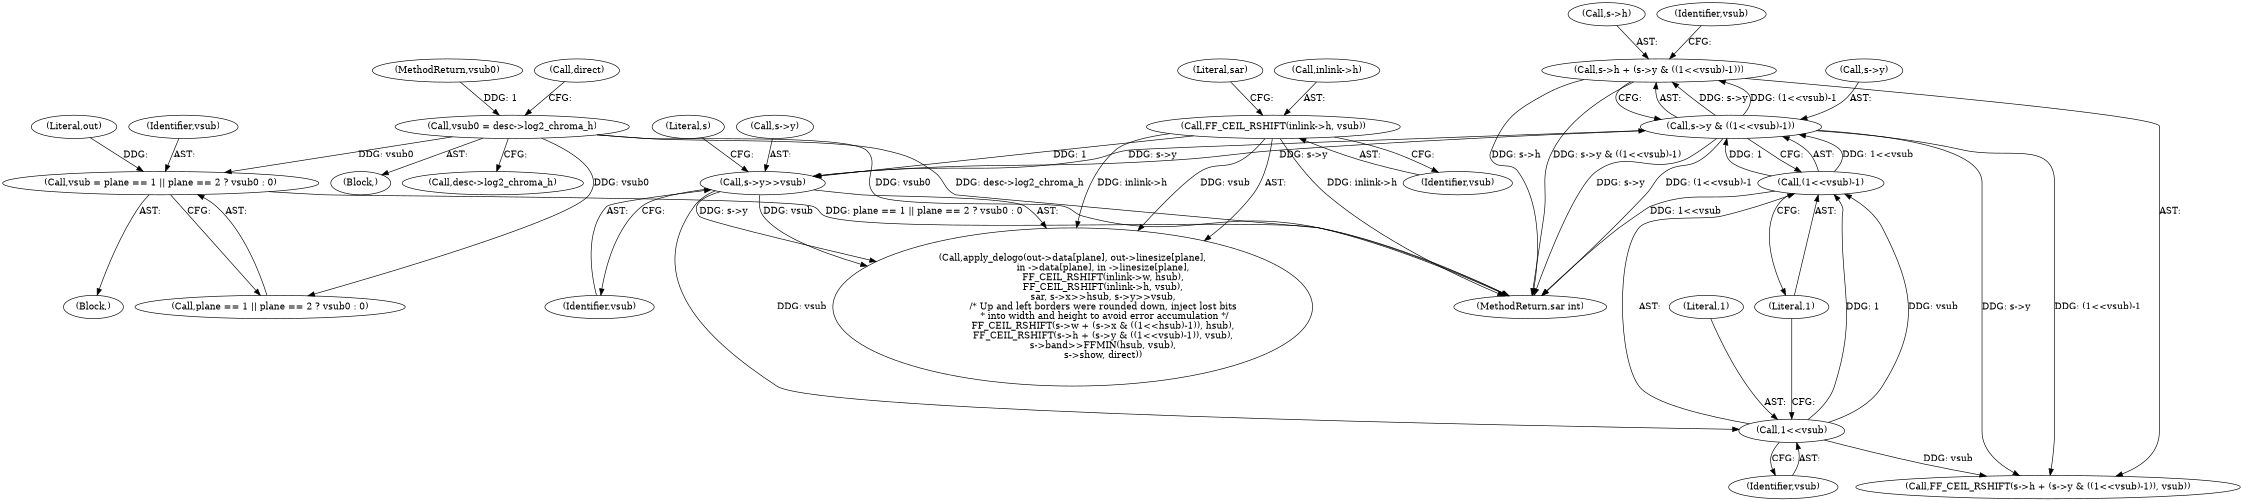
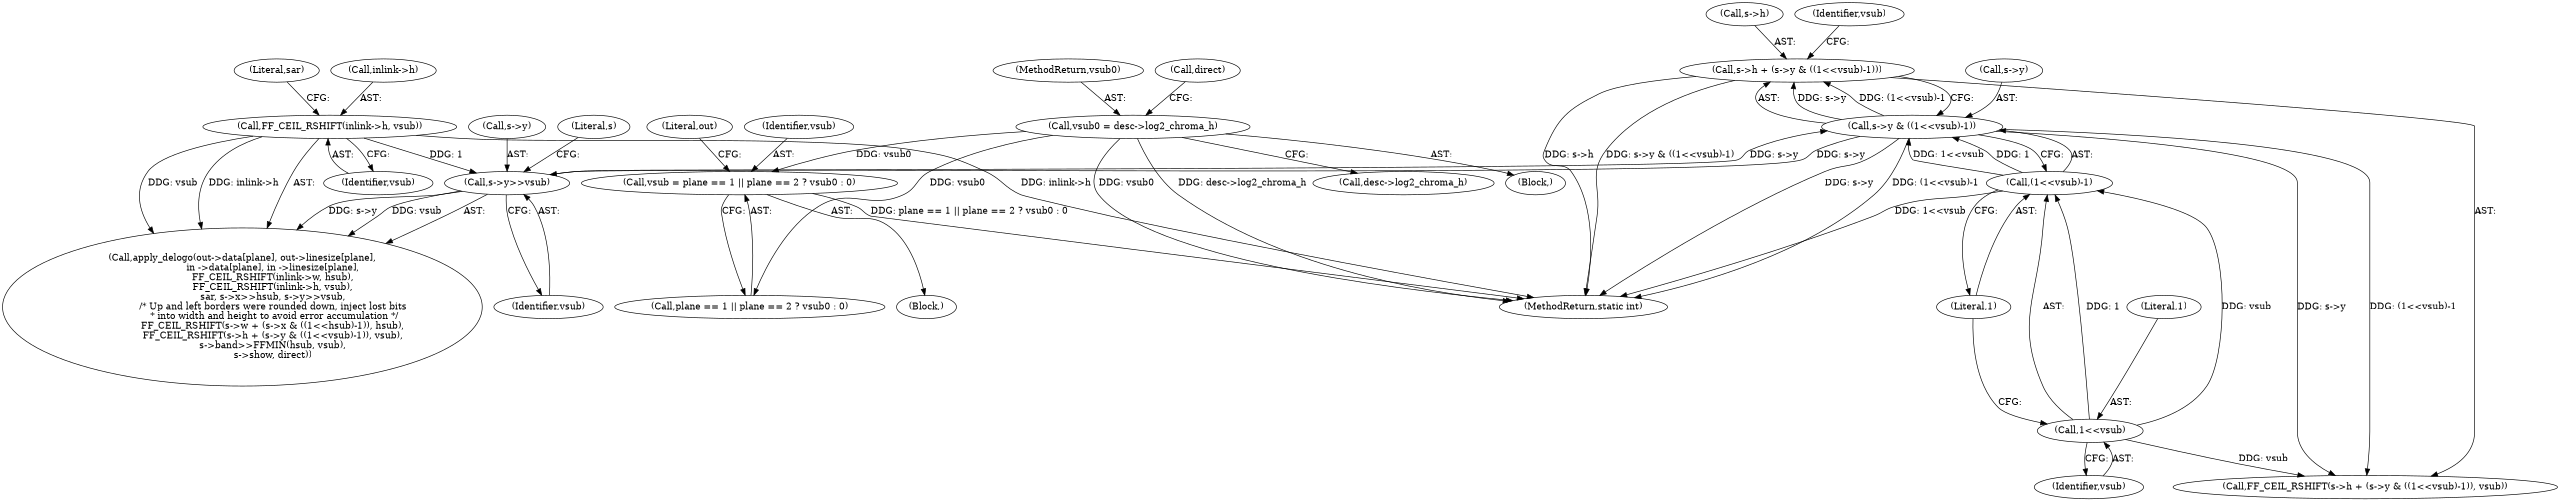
(501, 99) -> (1117, 99)
(137, 155) -> (731, 155)
(1530, 307) -> (1583, 307)
(1128, 414) -> none
